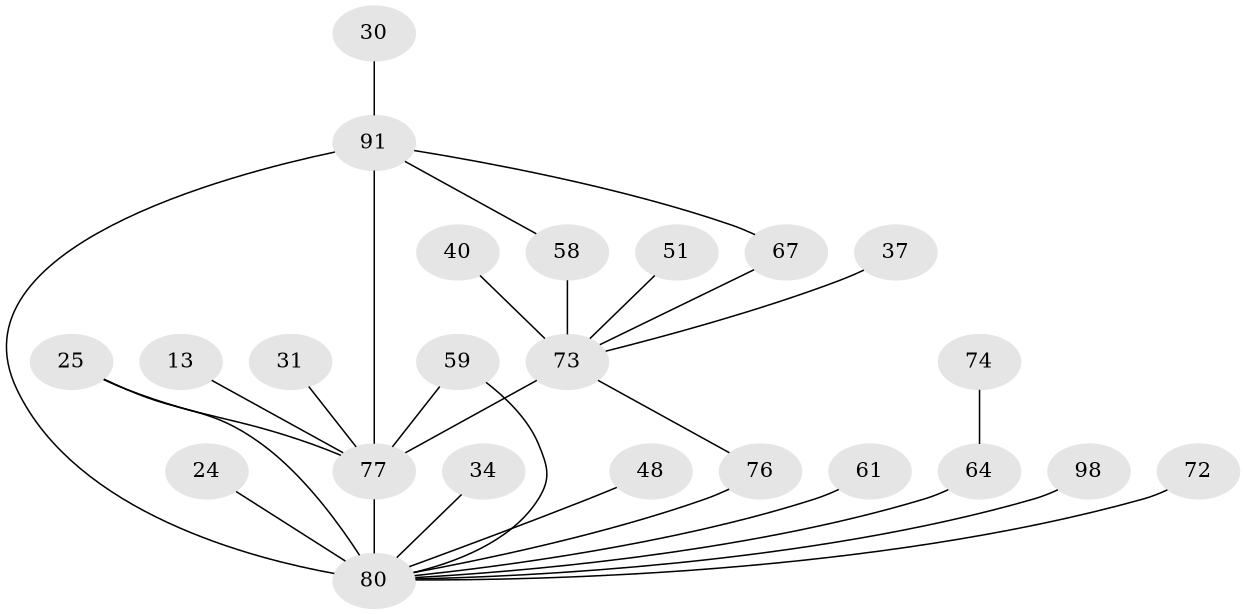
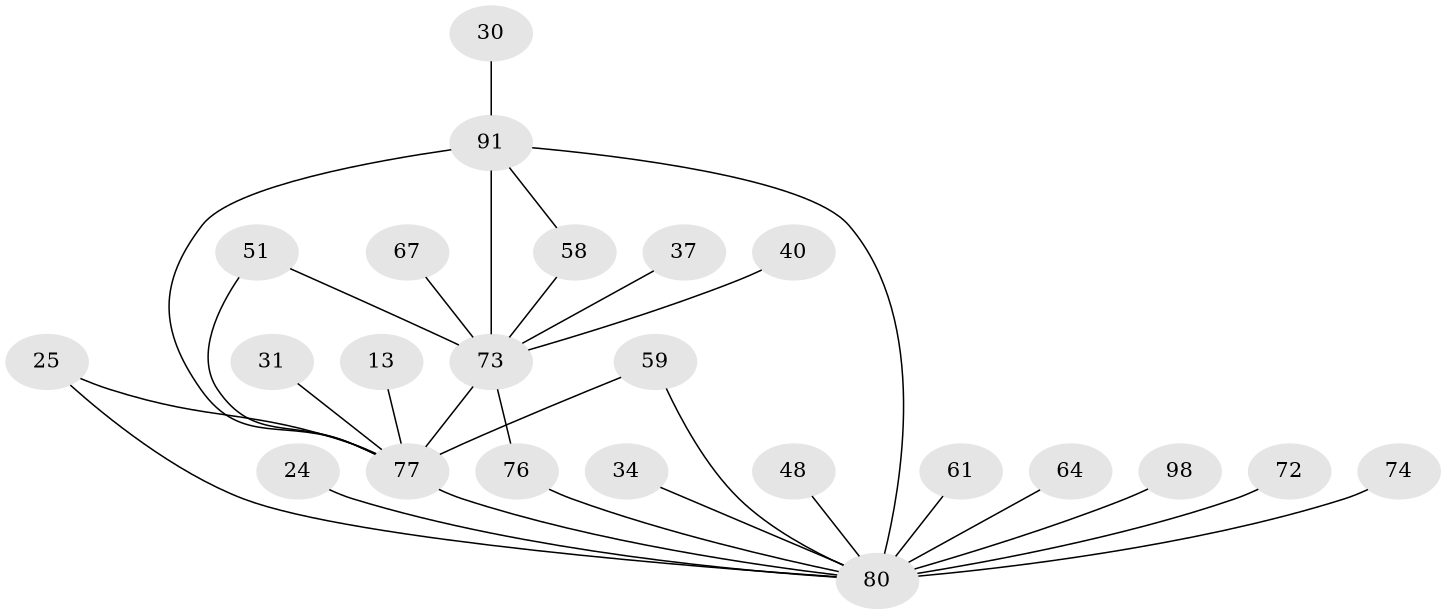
(587, 184) -> (491, 252)
none -> (230, 405)
(980, 417) -> (1146, 546)
